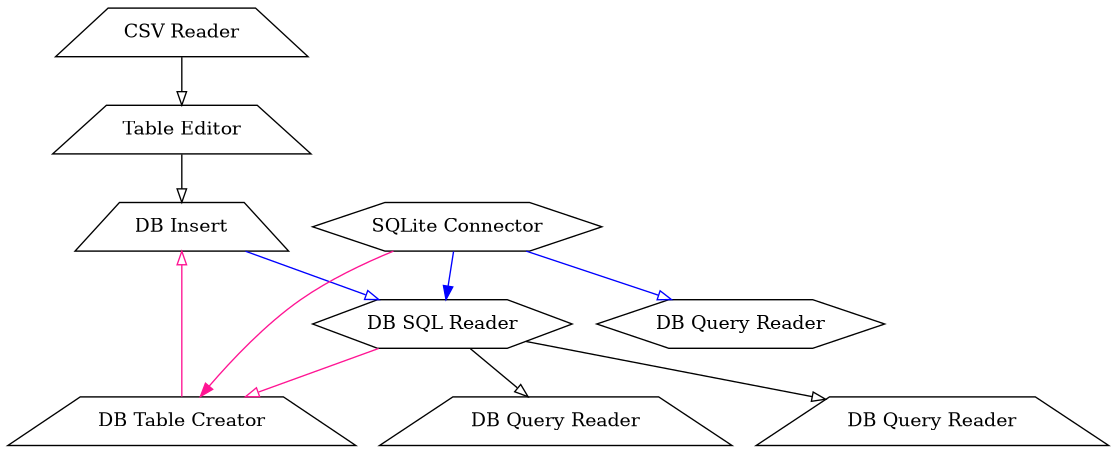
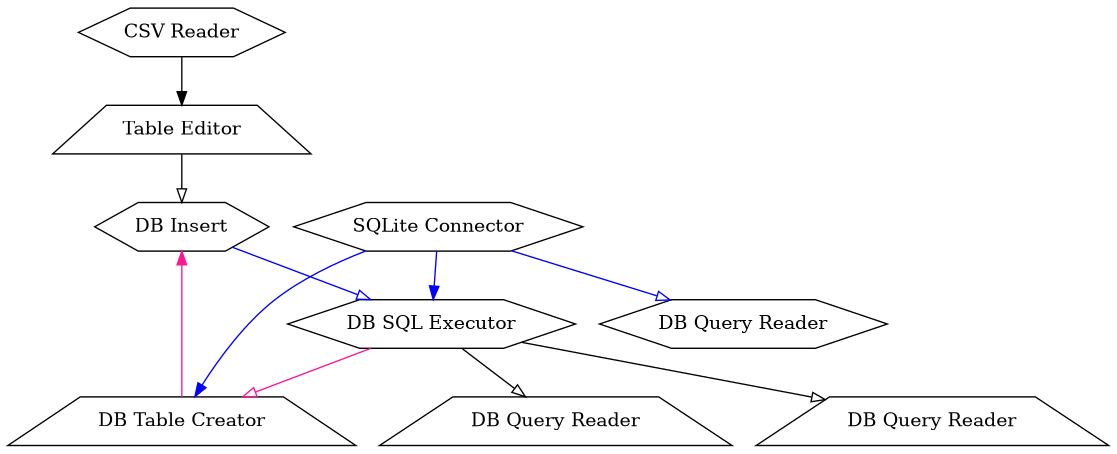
(182, 32) -> (182, 32)
(182, 74) -> (182, 74)
(182, 227) -> (182, 227)
(292, 306) -> (271, 303)
(442, 324) -> (432, 324)
(182, 331) -> (182, 331)
